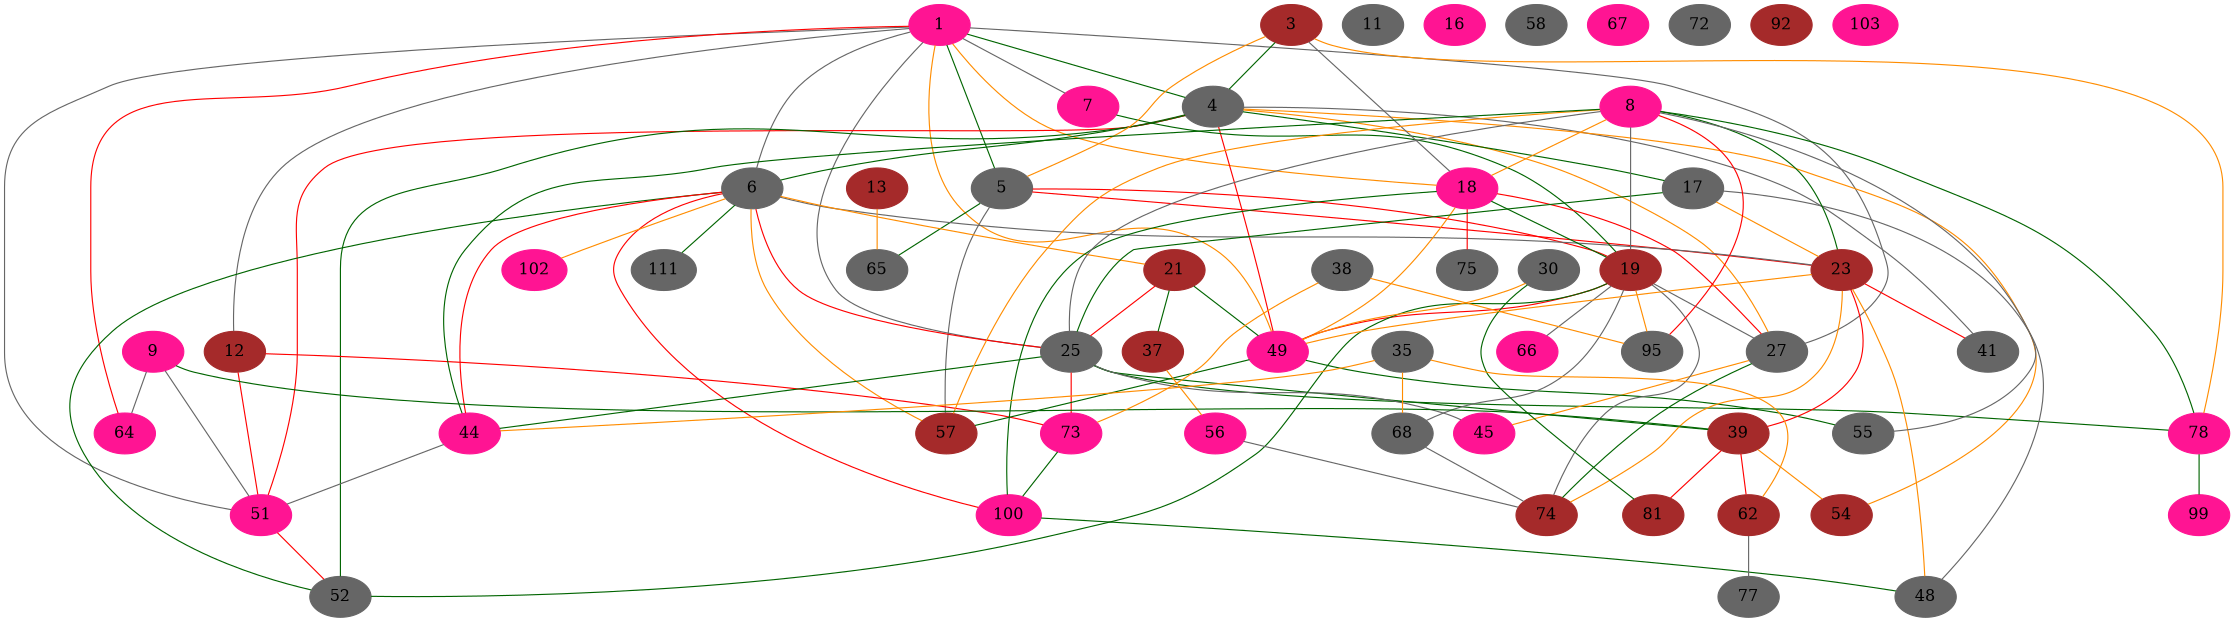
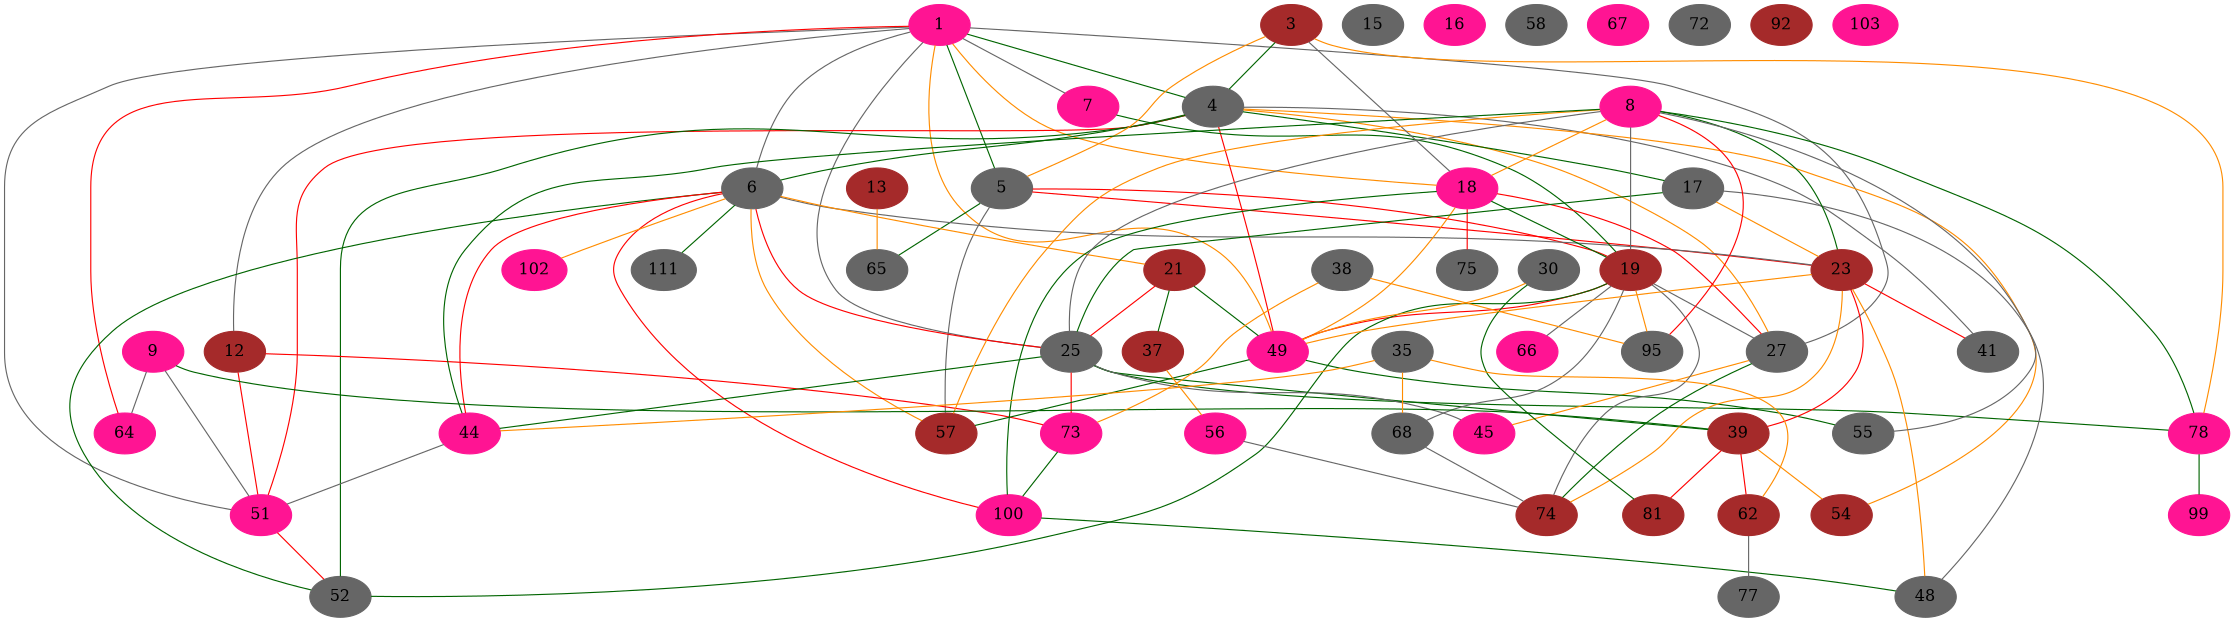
(1373, 25) -> (1373, 25)
